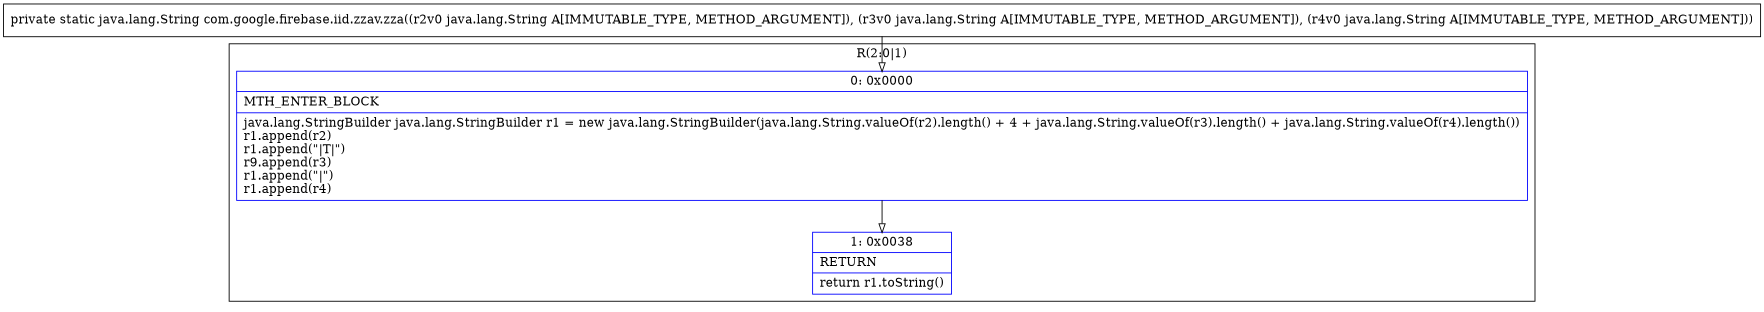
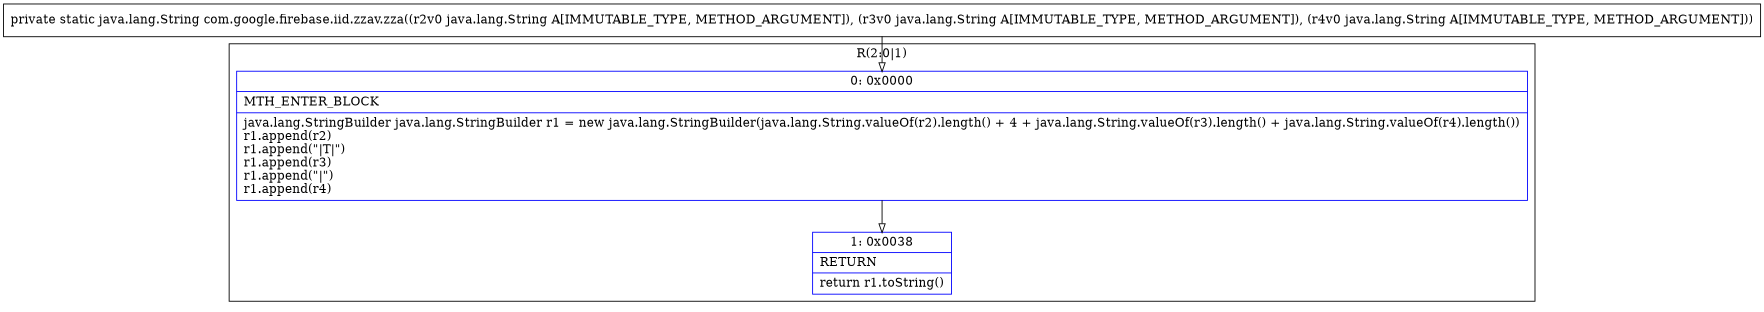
(288, 163) -> (288, 163)
